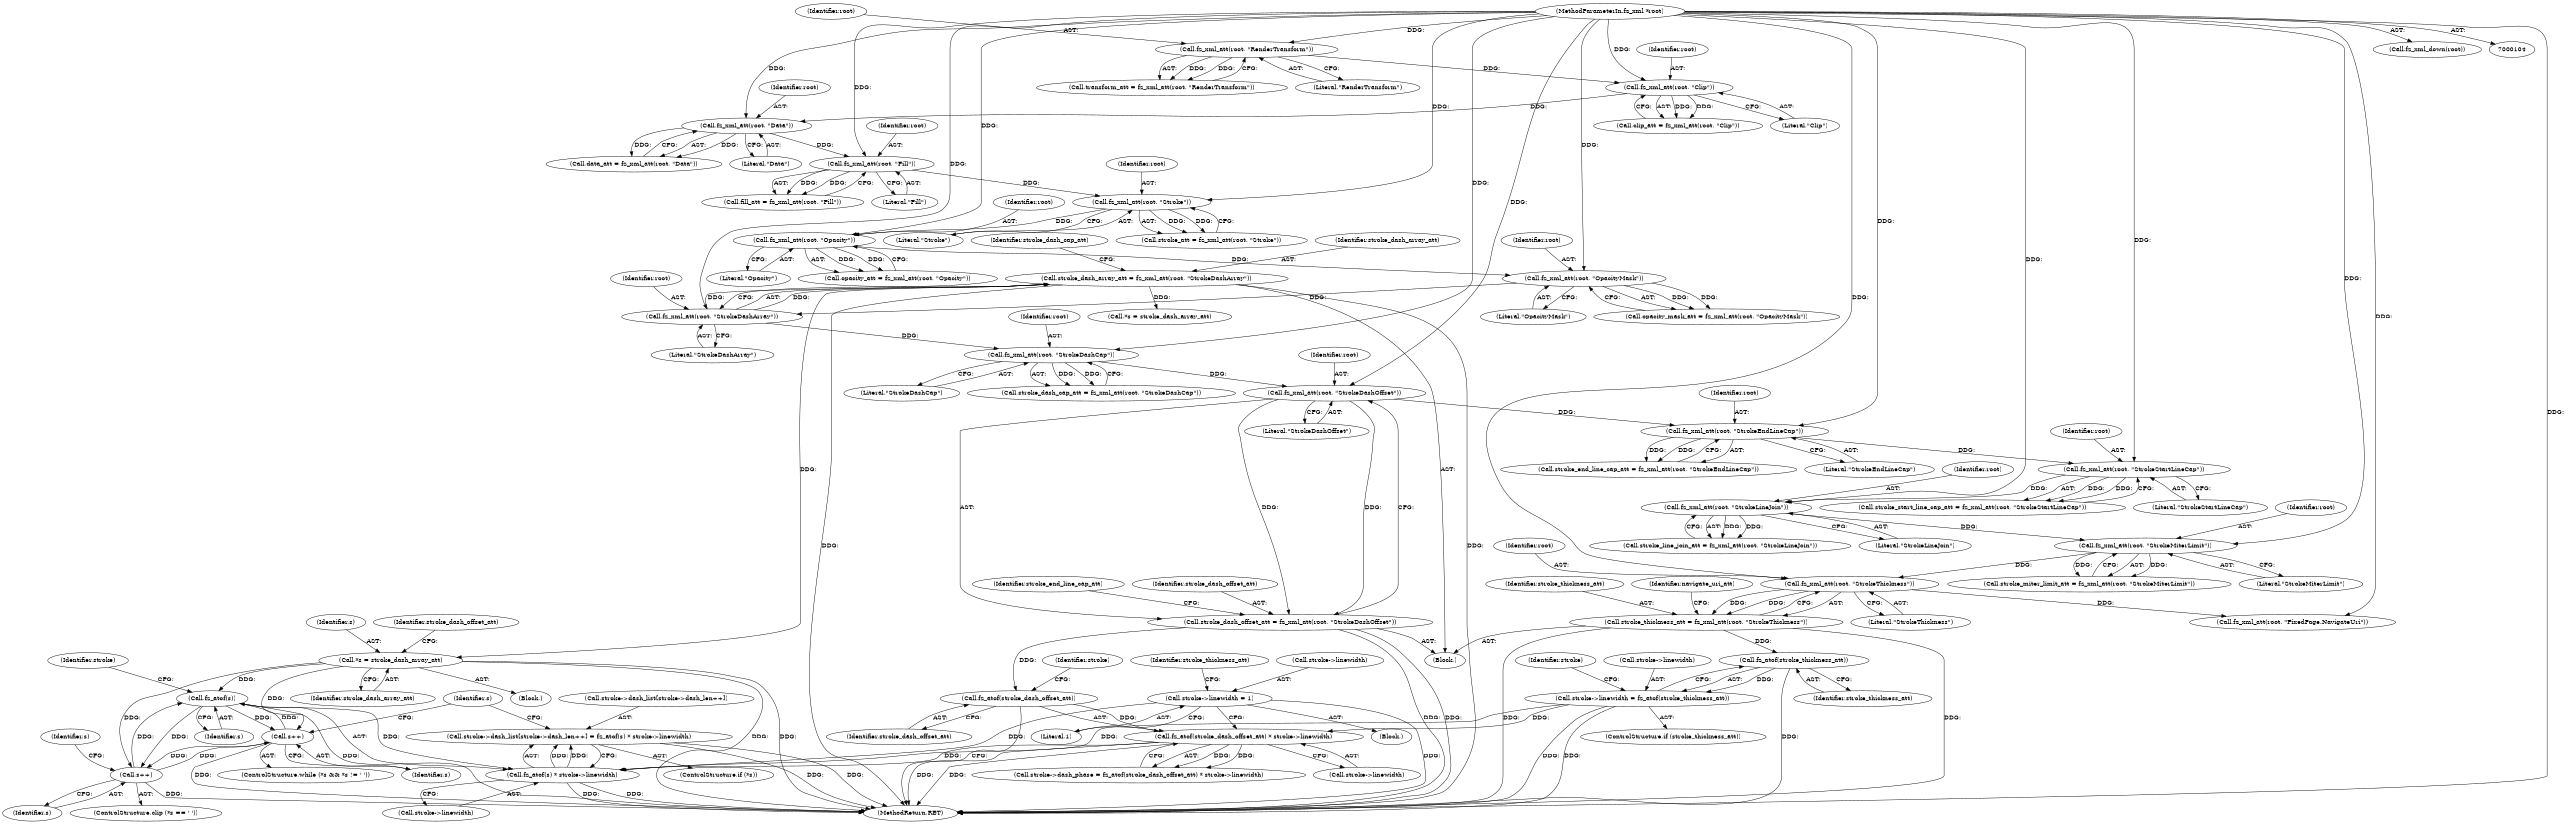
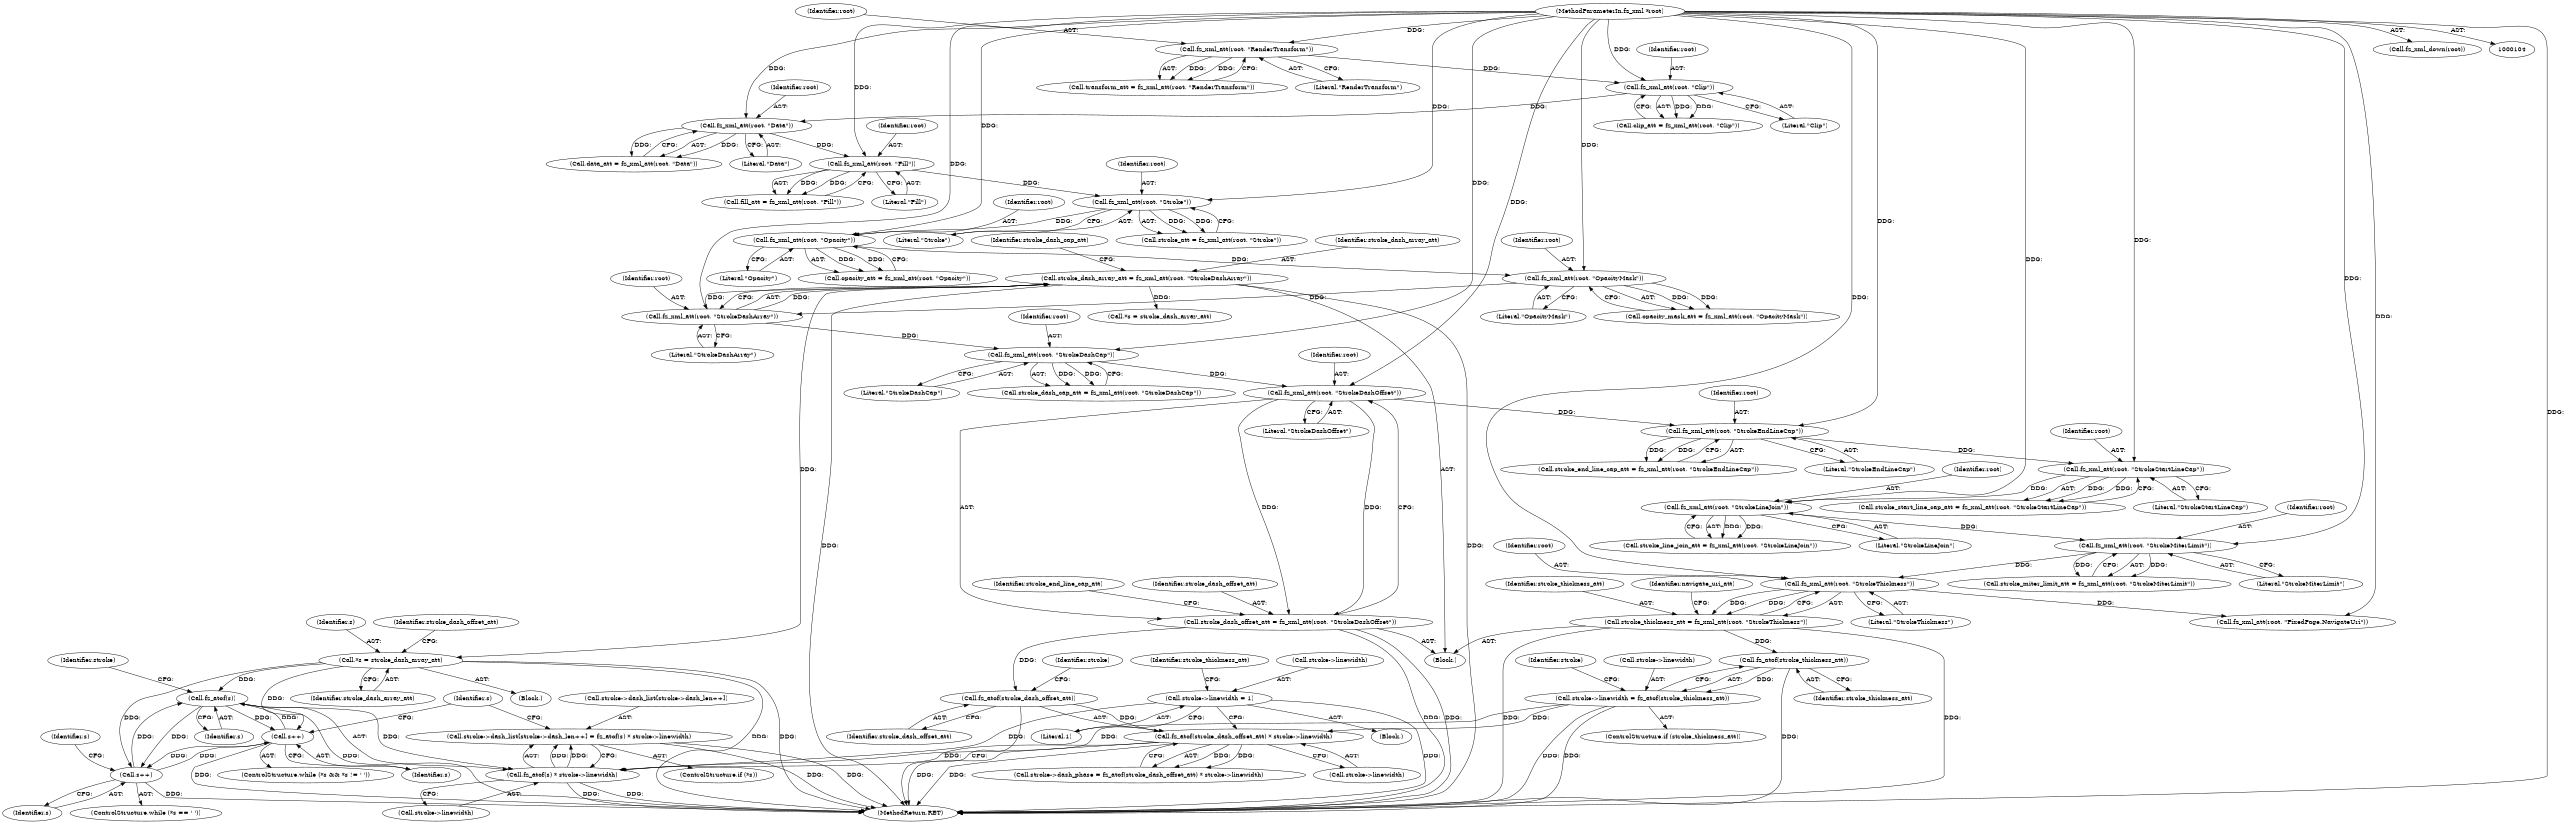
(2512, 50) -> (2512, 50)
(146, 813) -> (146, 813)
